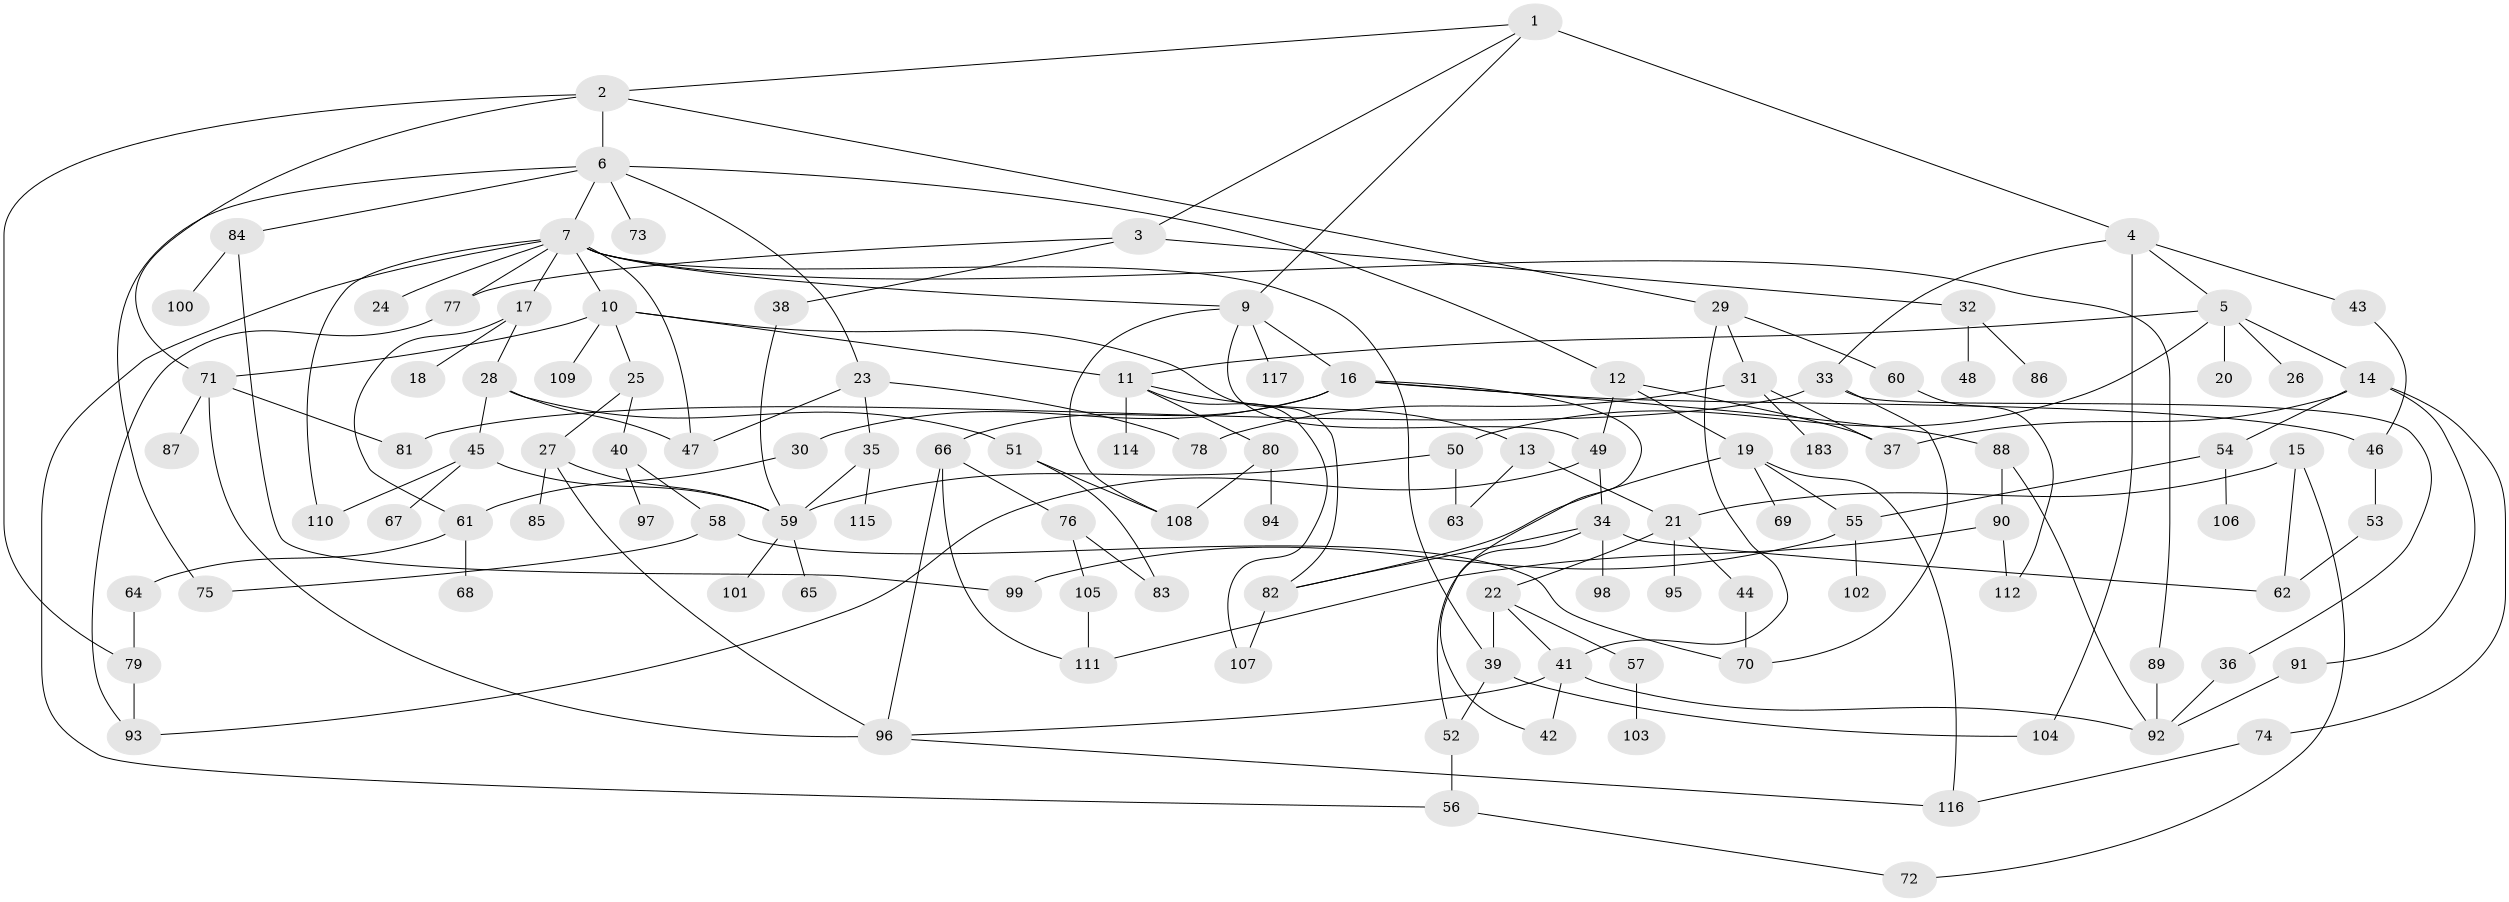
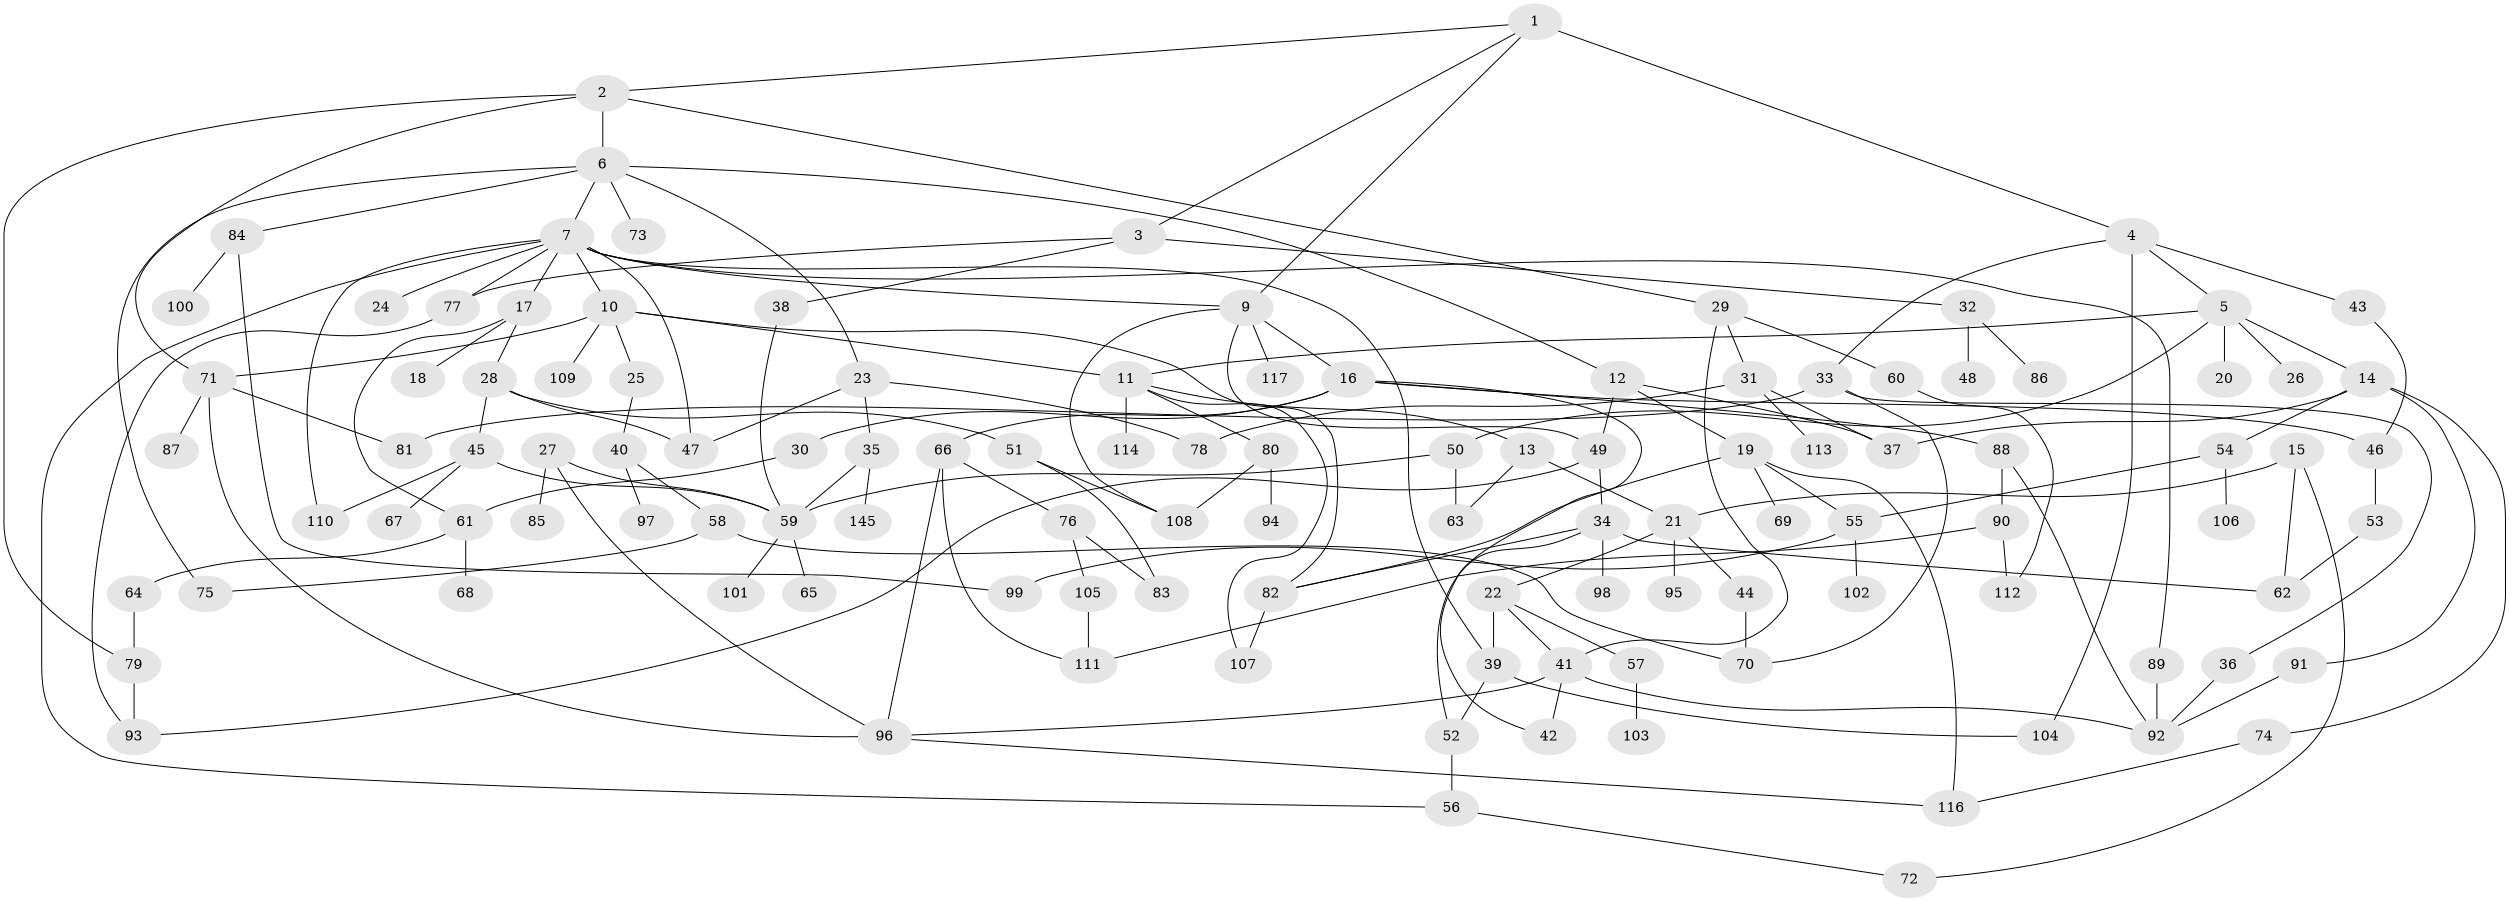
(586, 420) -> none
(1819, 451) -> (1819, 451)
(863, 522) -> (863, 522)
